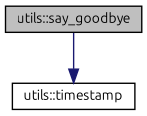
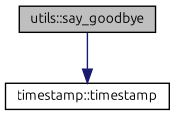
(74, 96) -> (87, 96)
